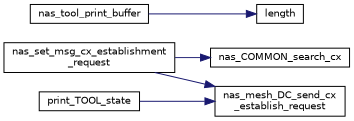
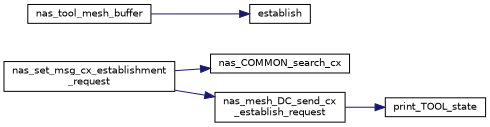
(89, 14) -> (89, 14)
(280, 14) -> (280, 14)
(172, 101) -> (360, 107)
